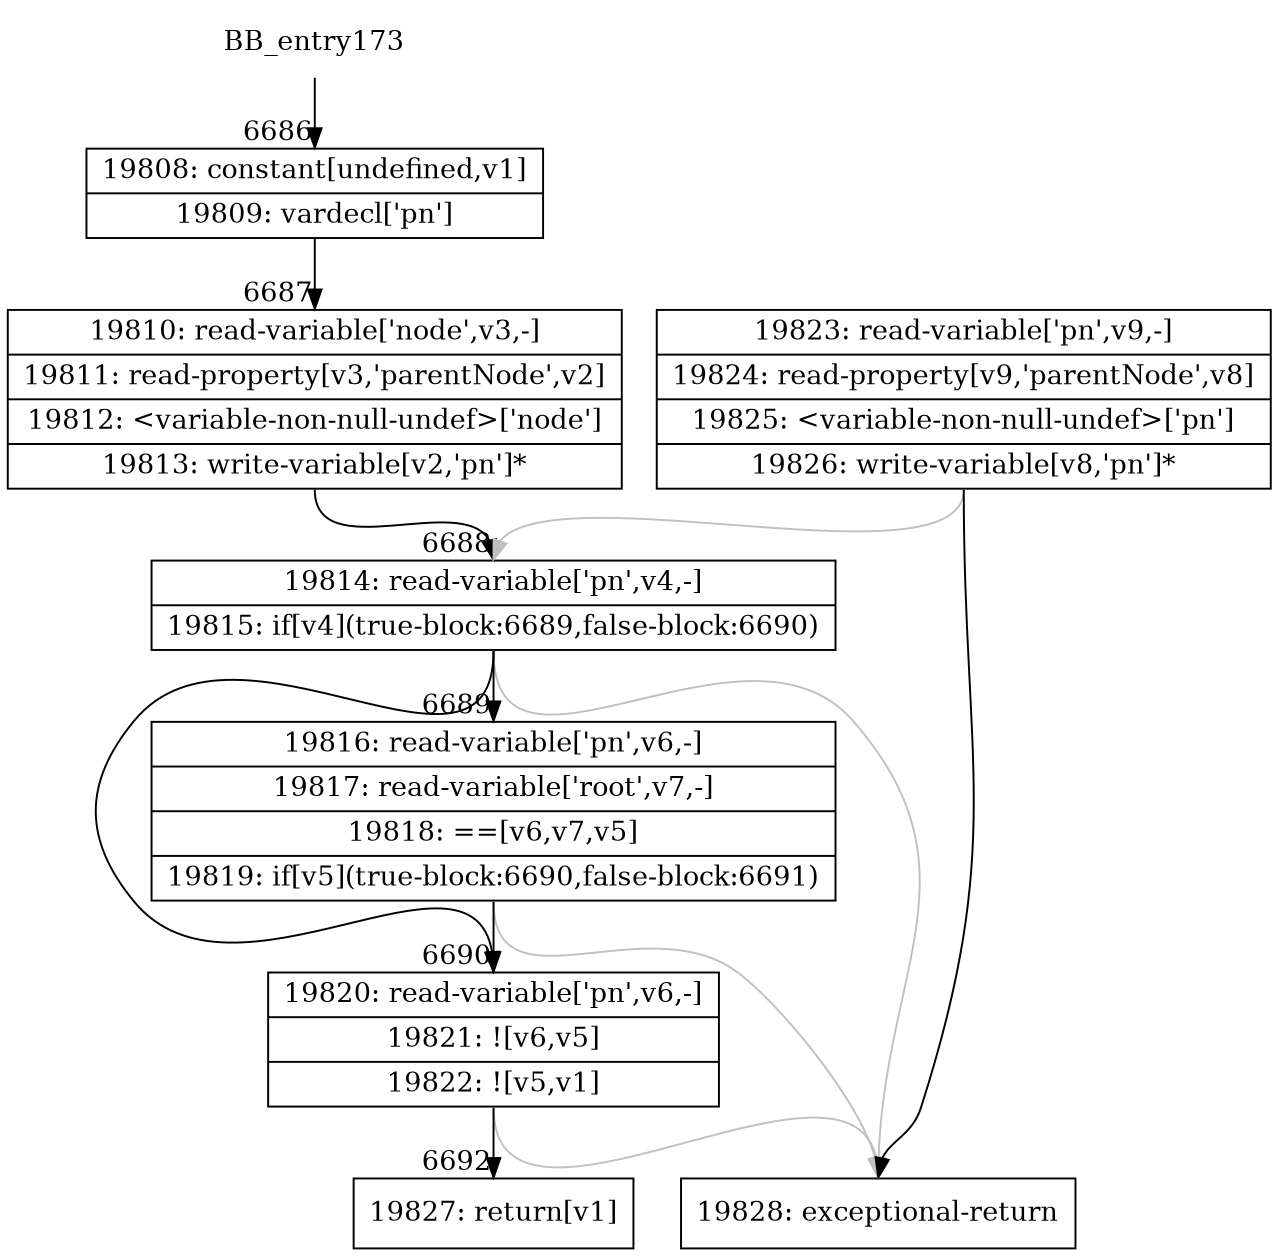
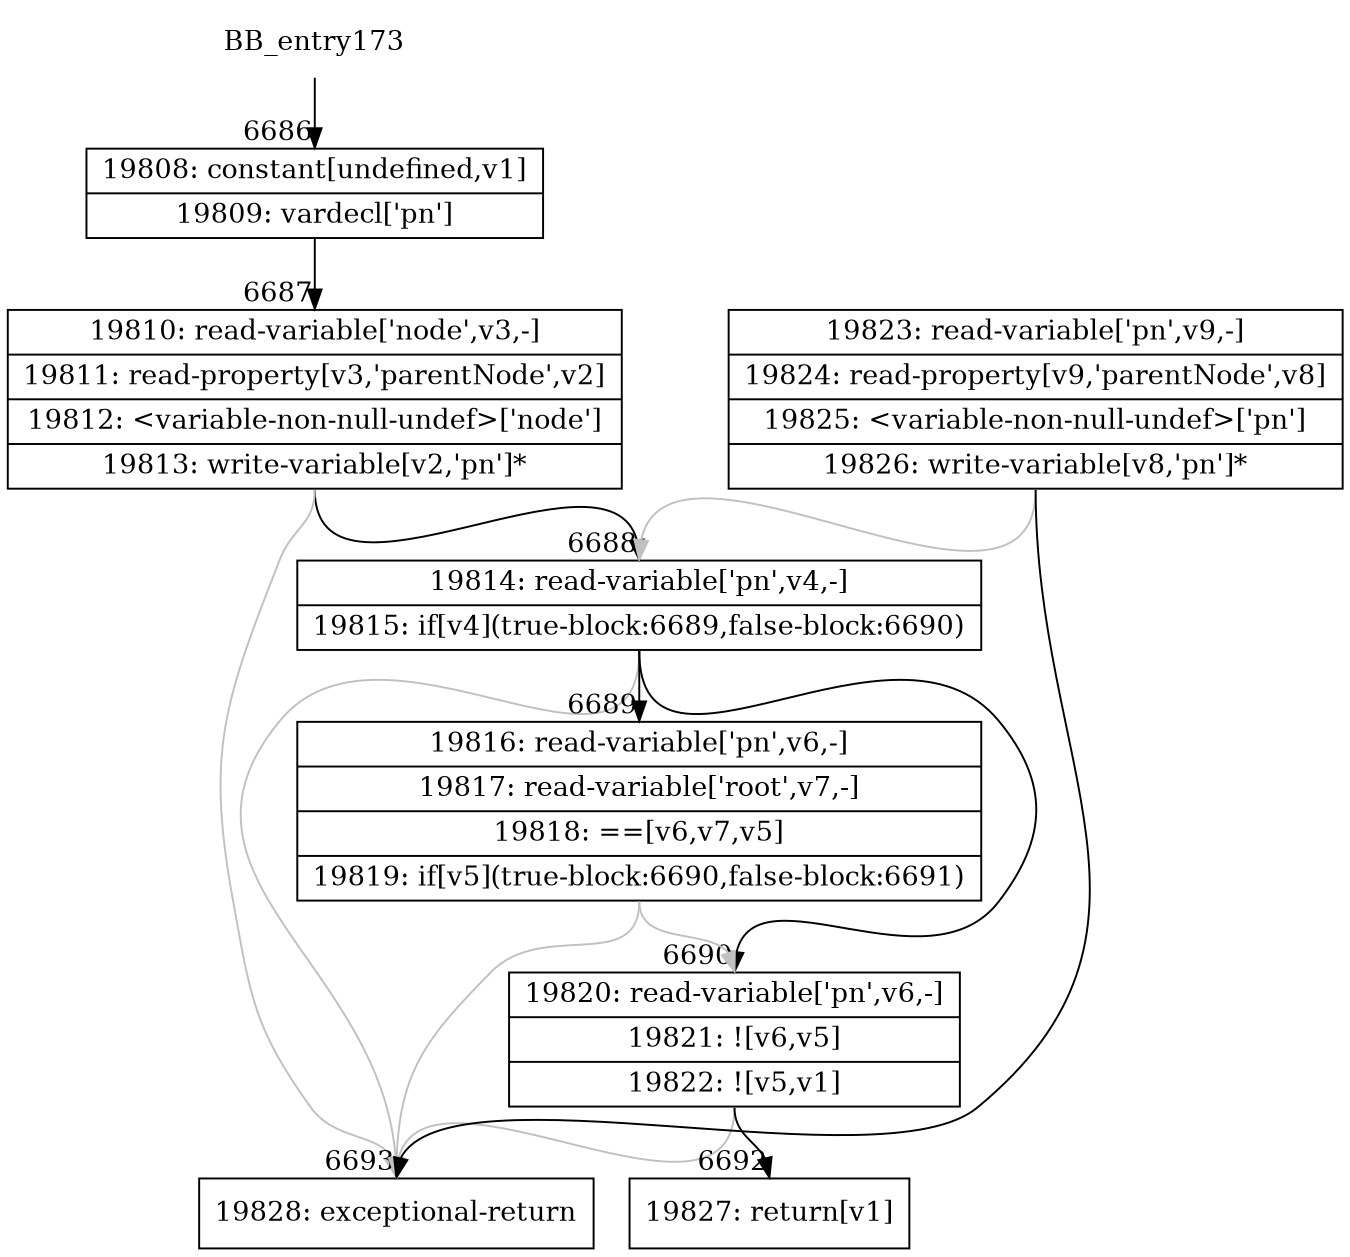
none -> (225, 847)
(494, 927) -> (677, 935)
